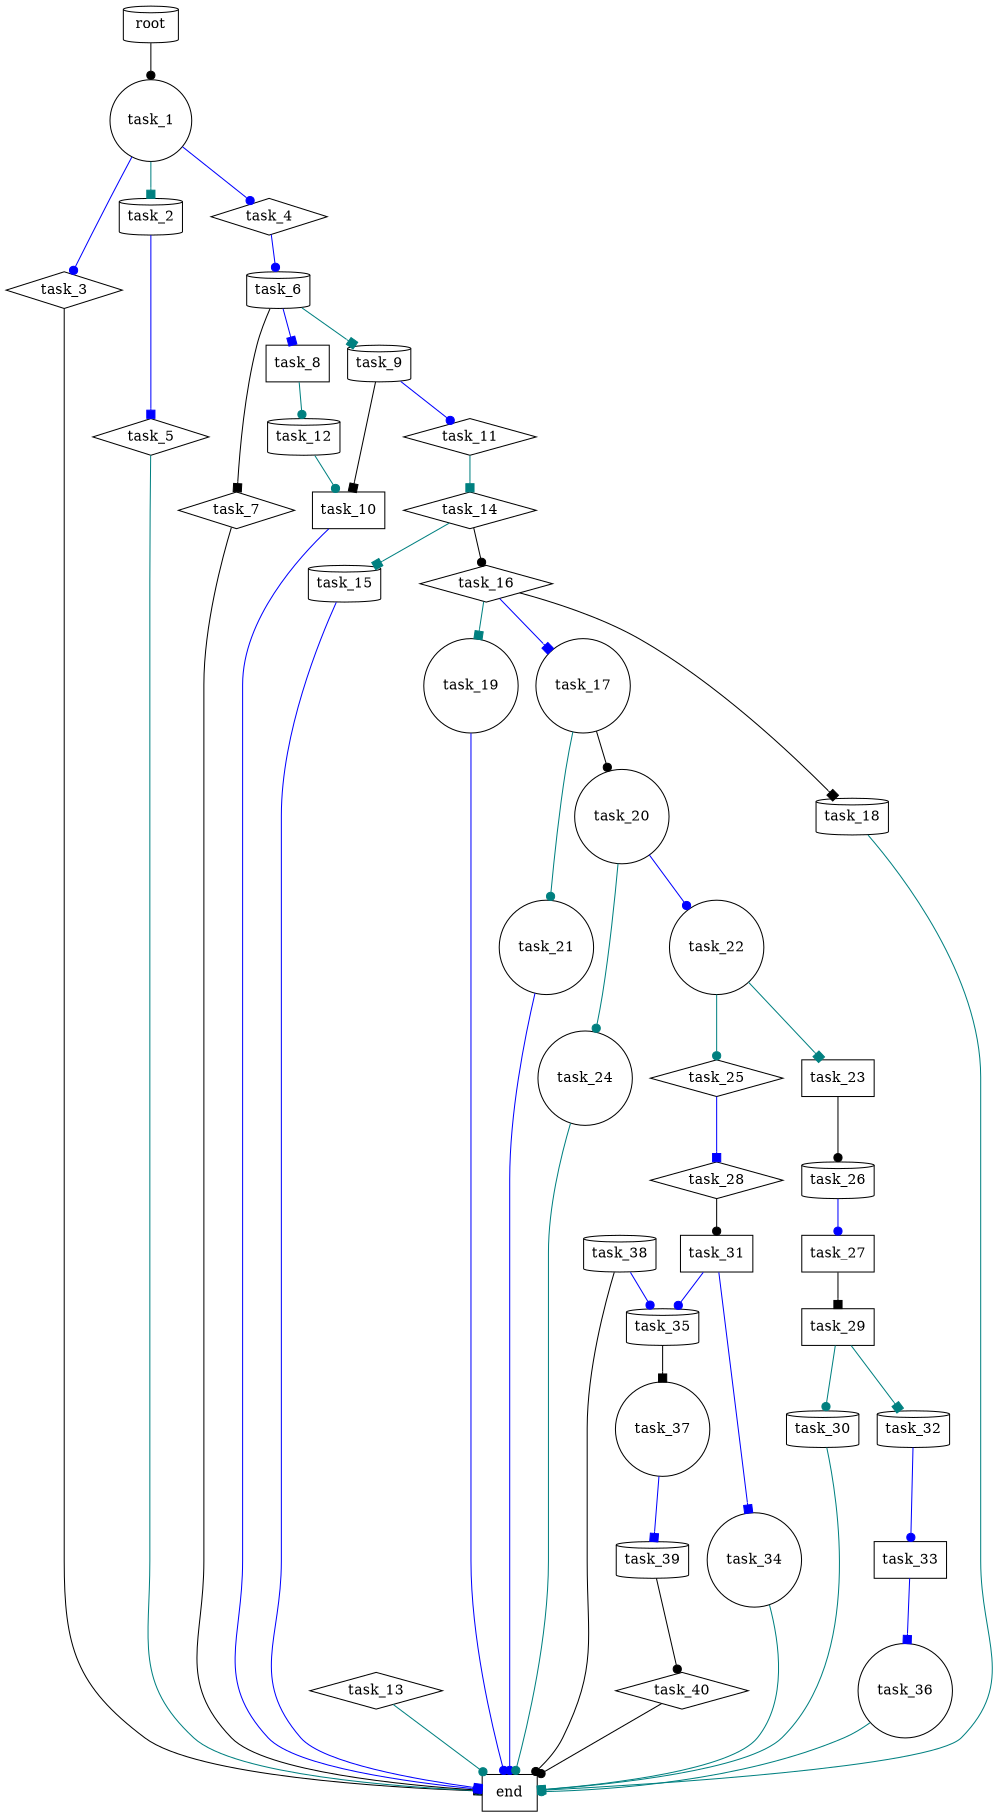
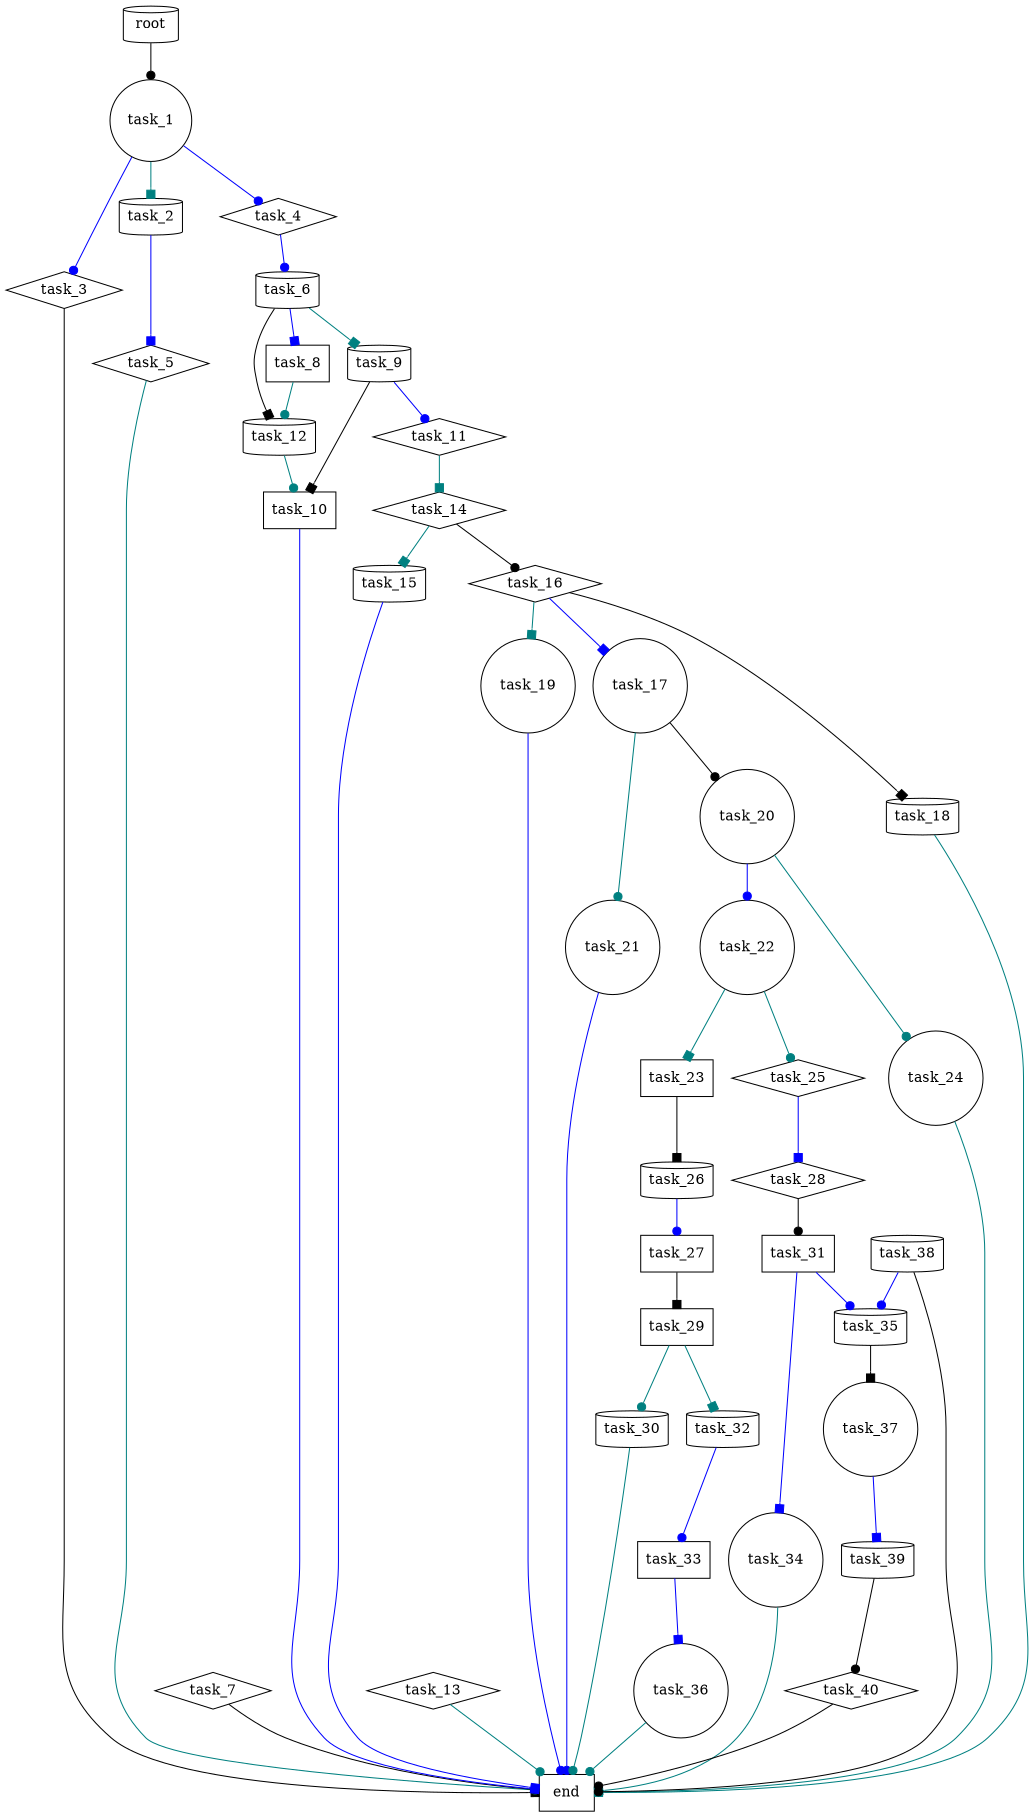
(247, 394) -> (254, 357)
(838, 1125) -> (677, 1124)
